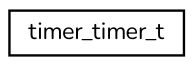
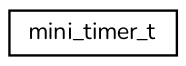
(97, 33) -> (93, 33)
